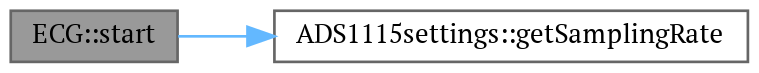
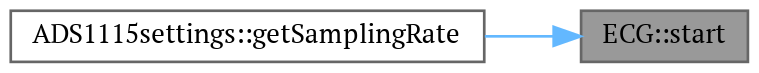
(213, 36) -> (519, 36)
